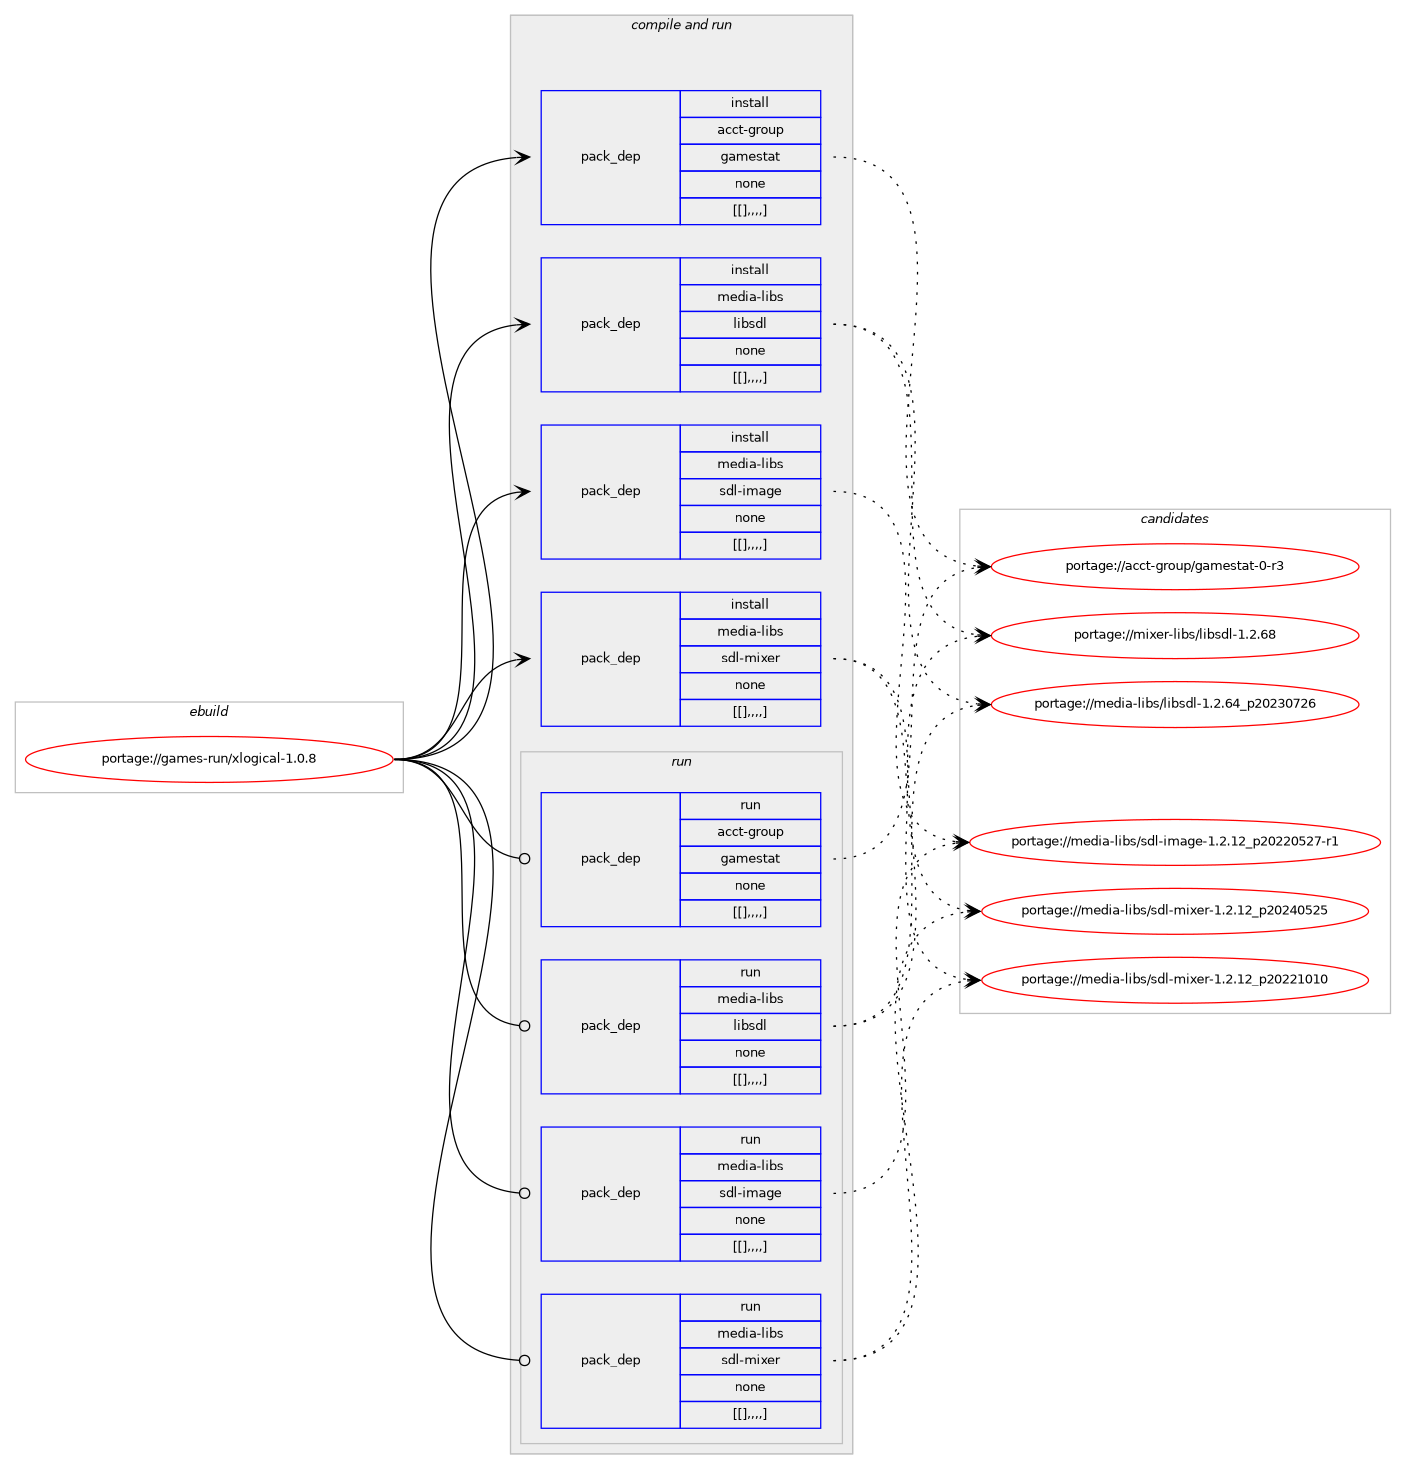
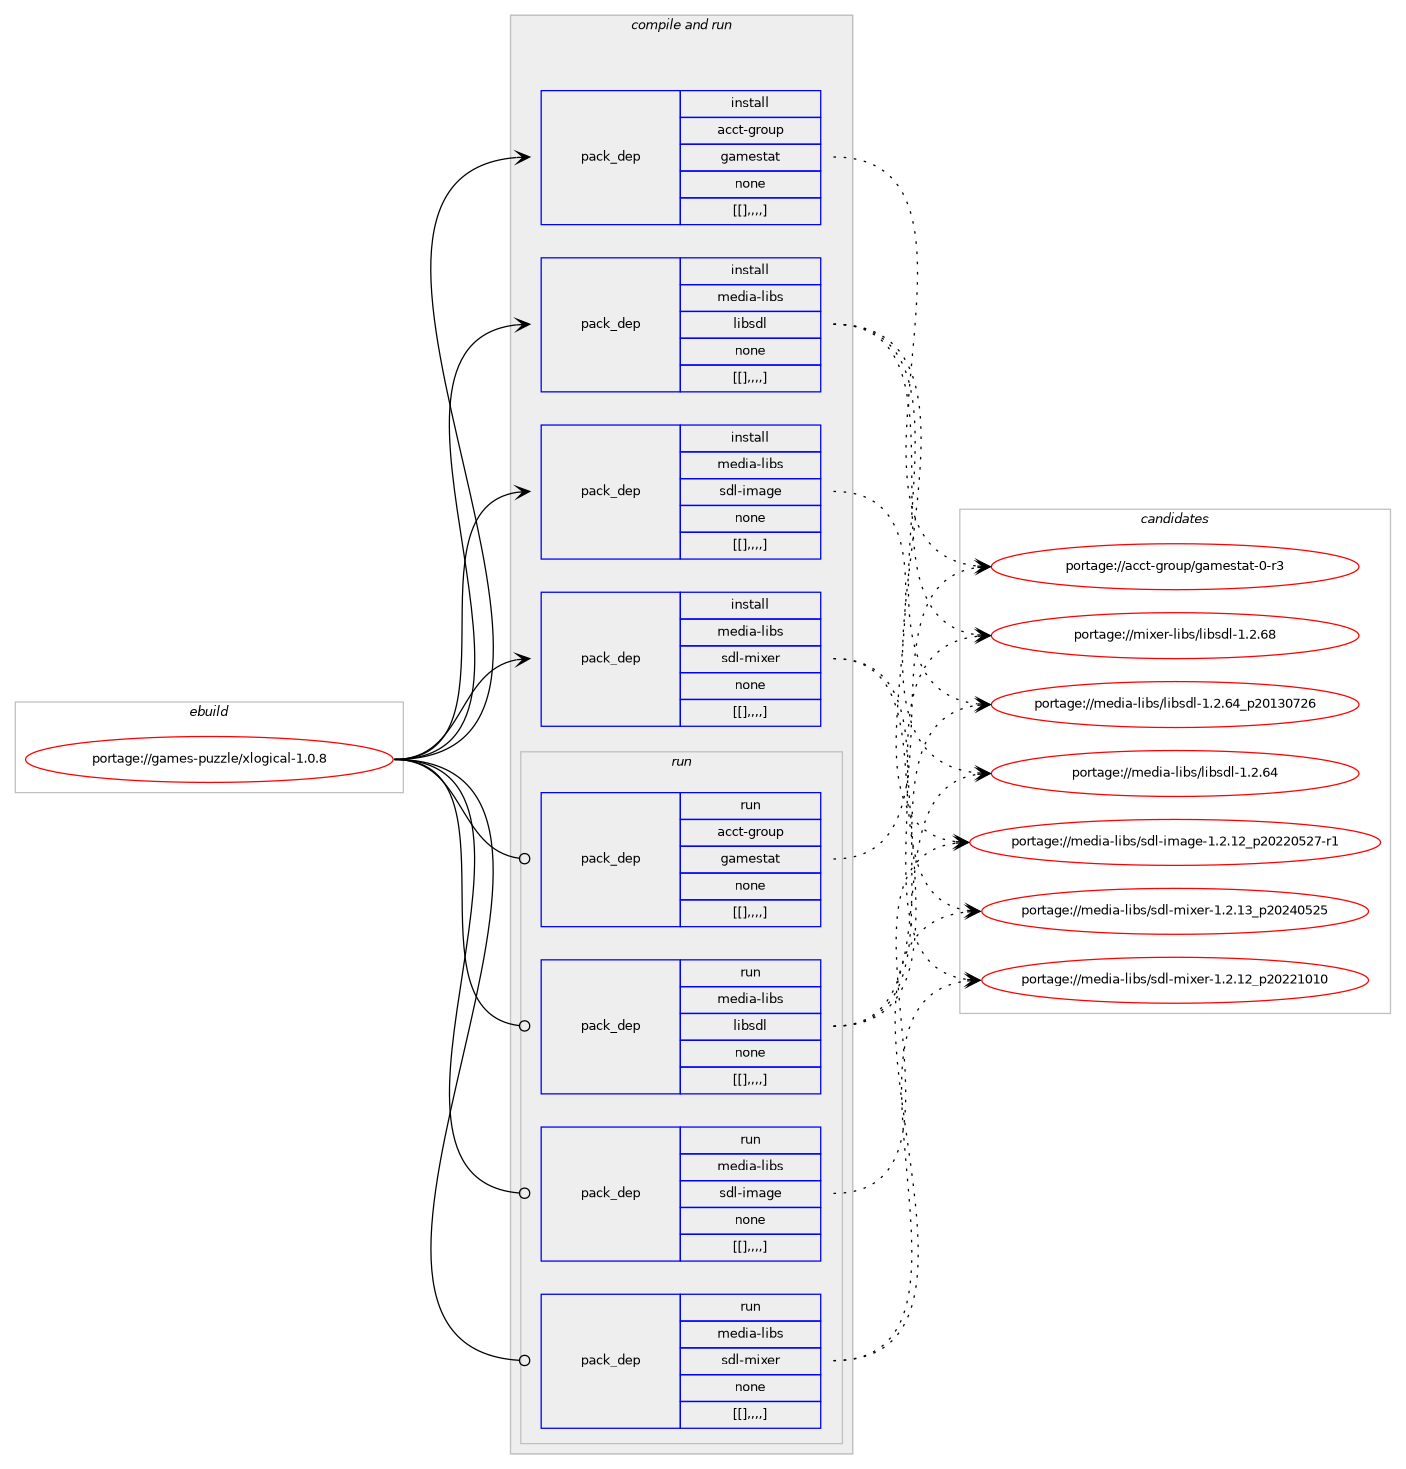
(1175, 705) -> (1175, 705)
(209, 759) -> (209, 759)
none -> (1175, 773)
(1175, 911) -> (1175, 911)
